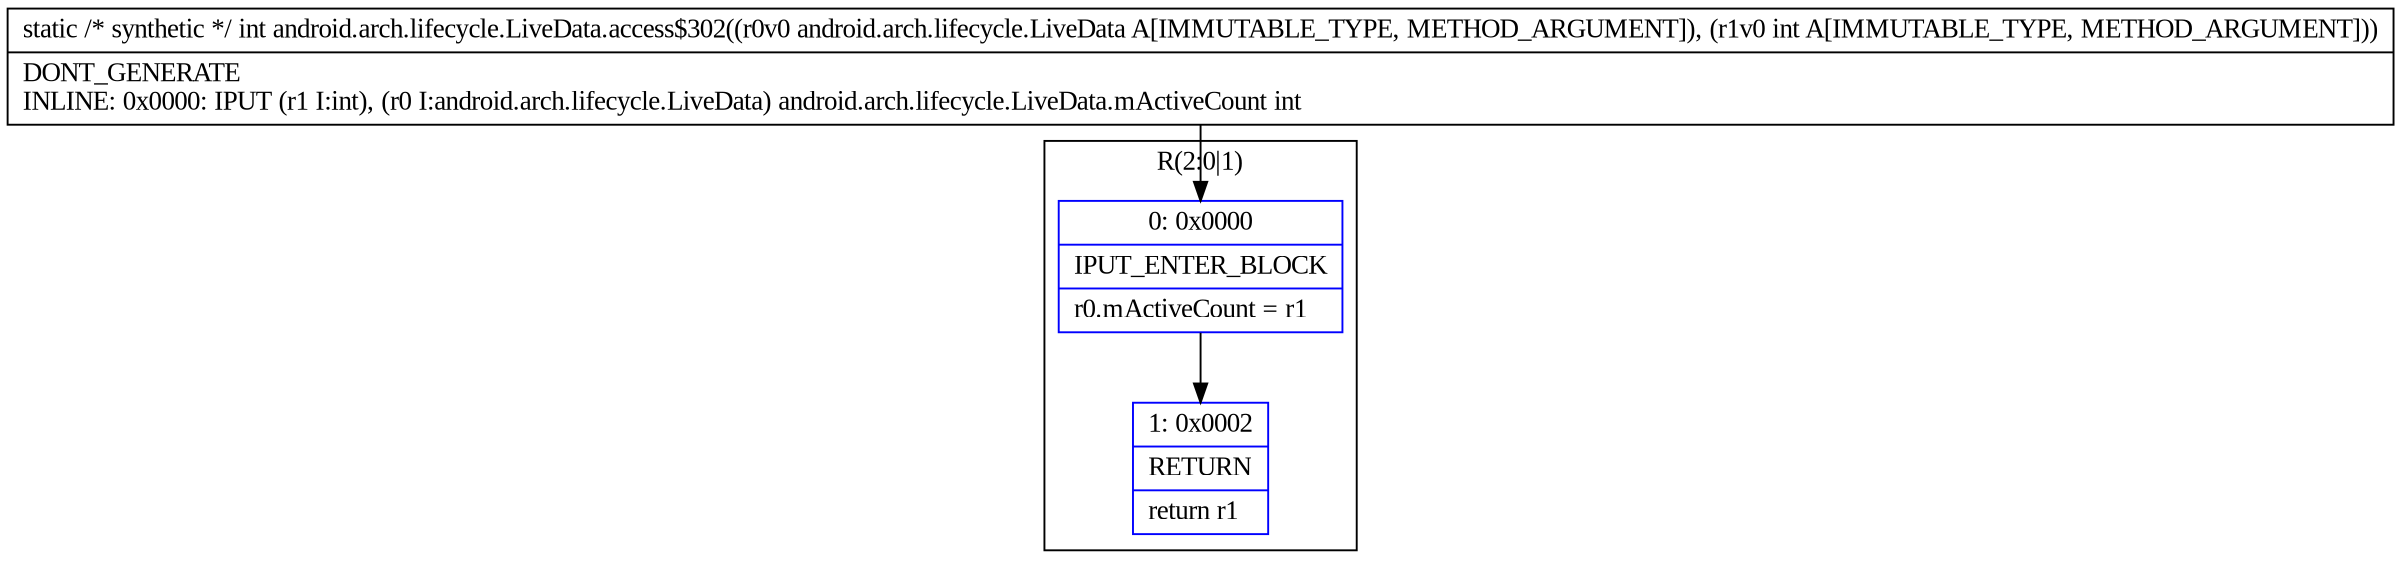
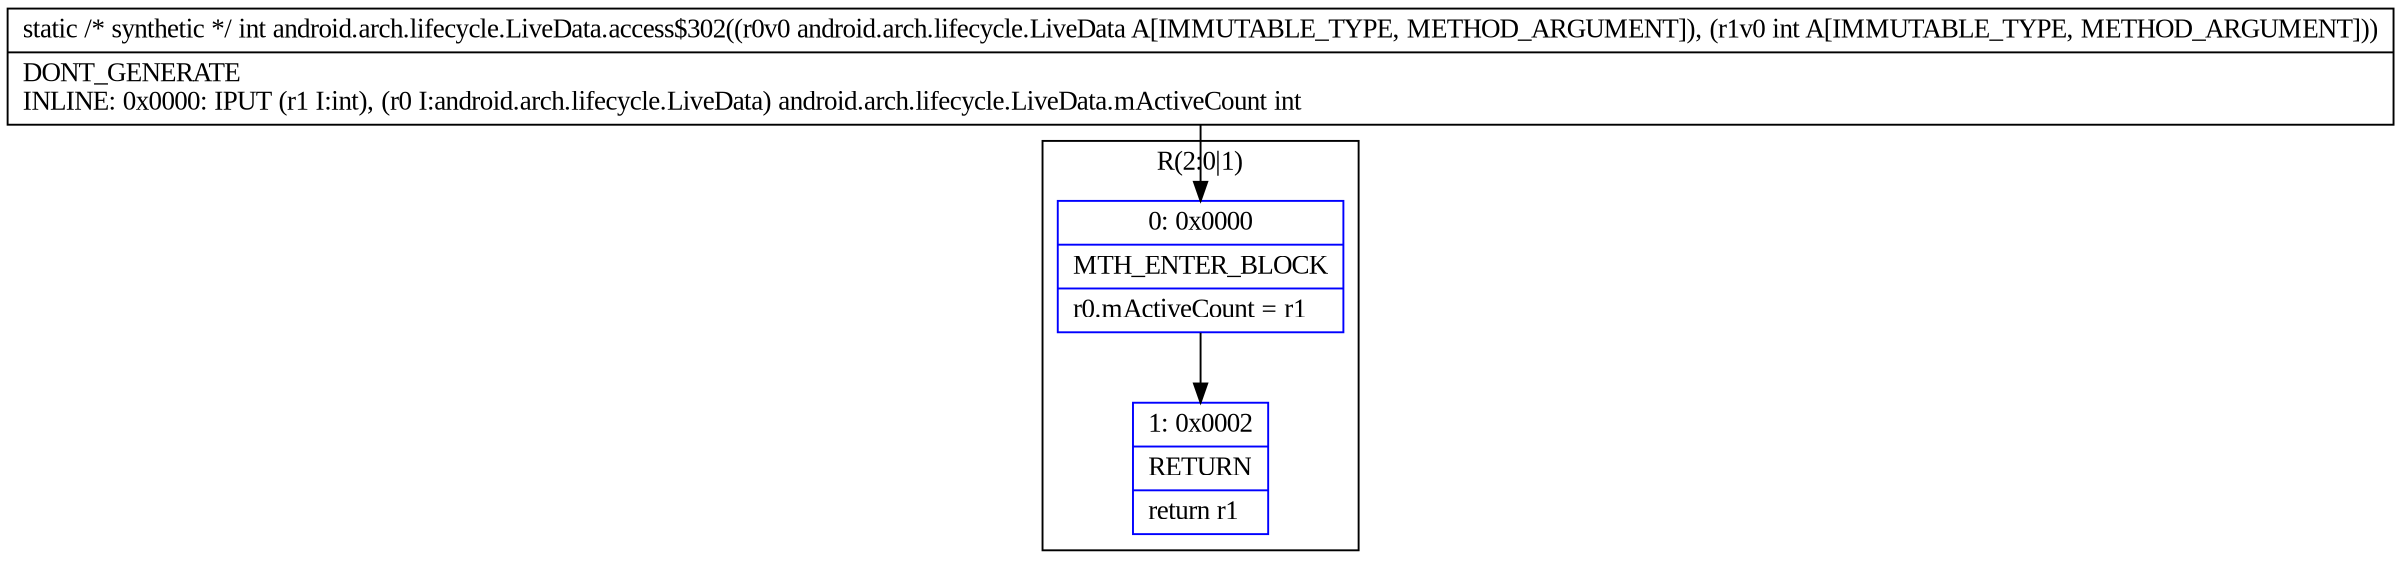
(1201, 266) -> (1201, 266)
